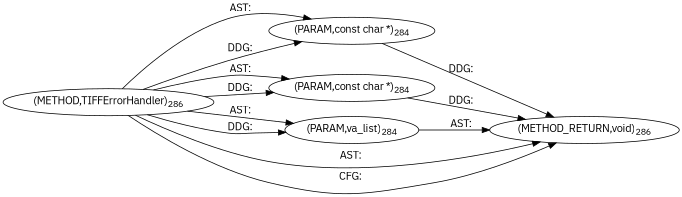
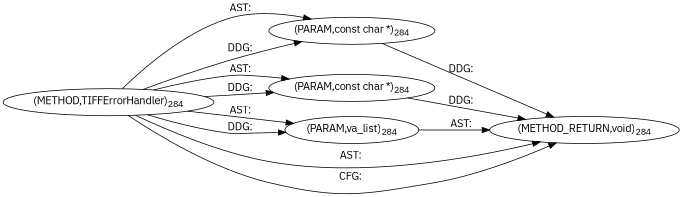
(176, 101) -> (176, 101)
(643, 129) -> (643, 129)
